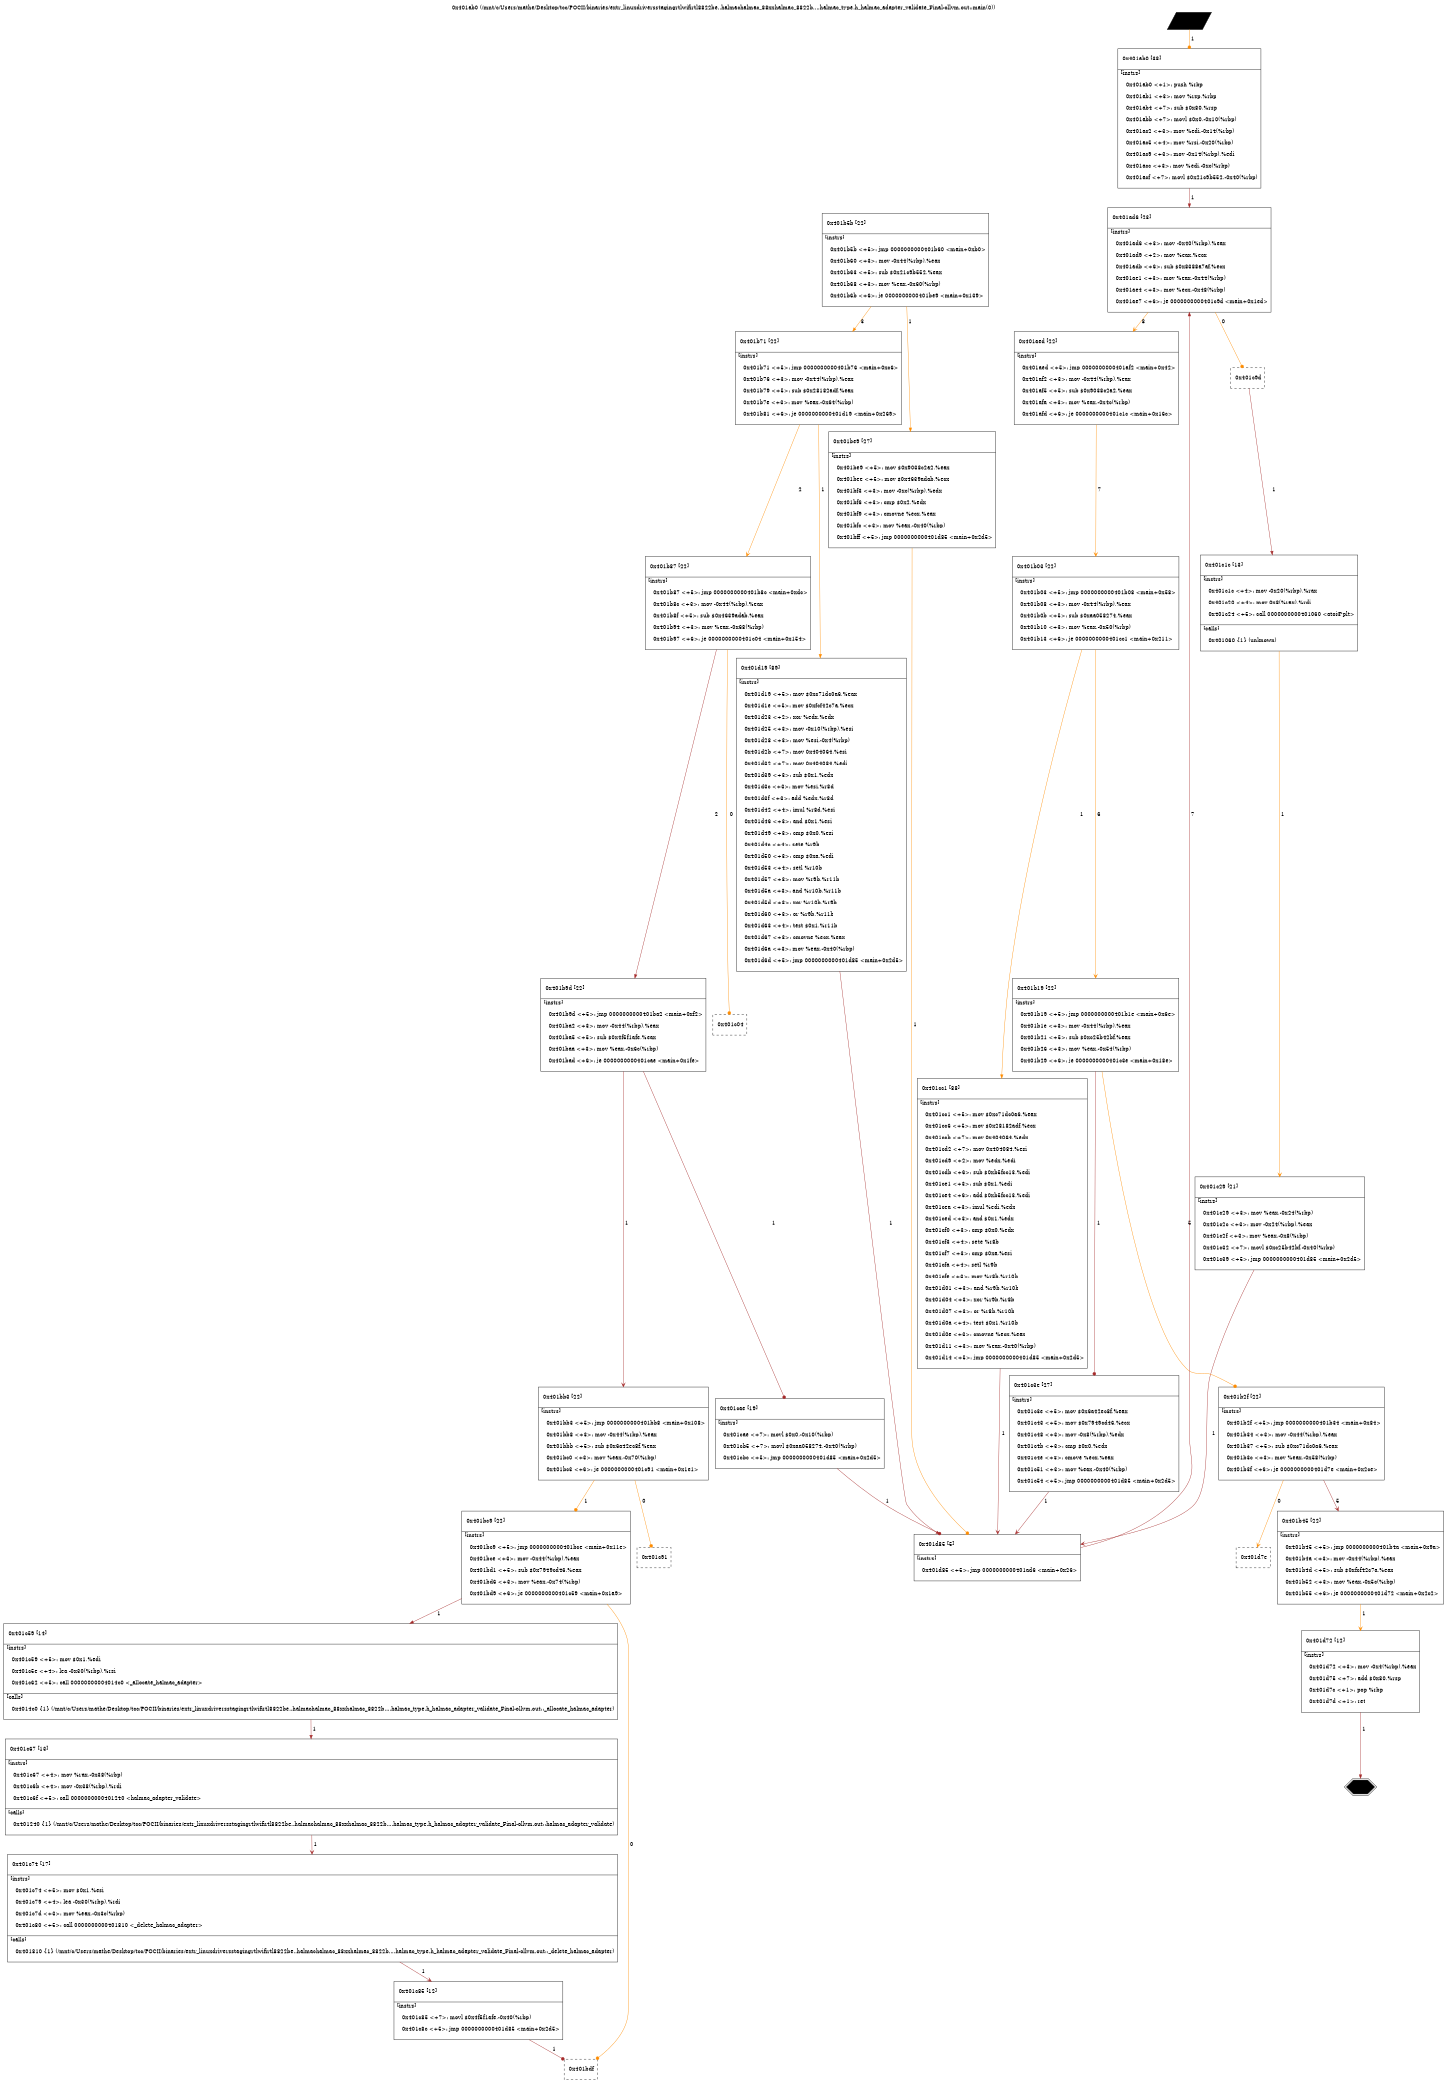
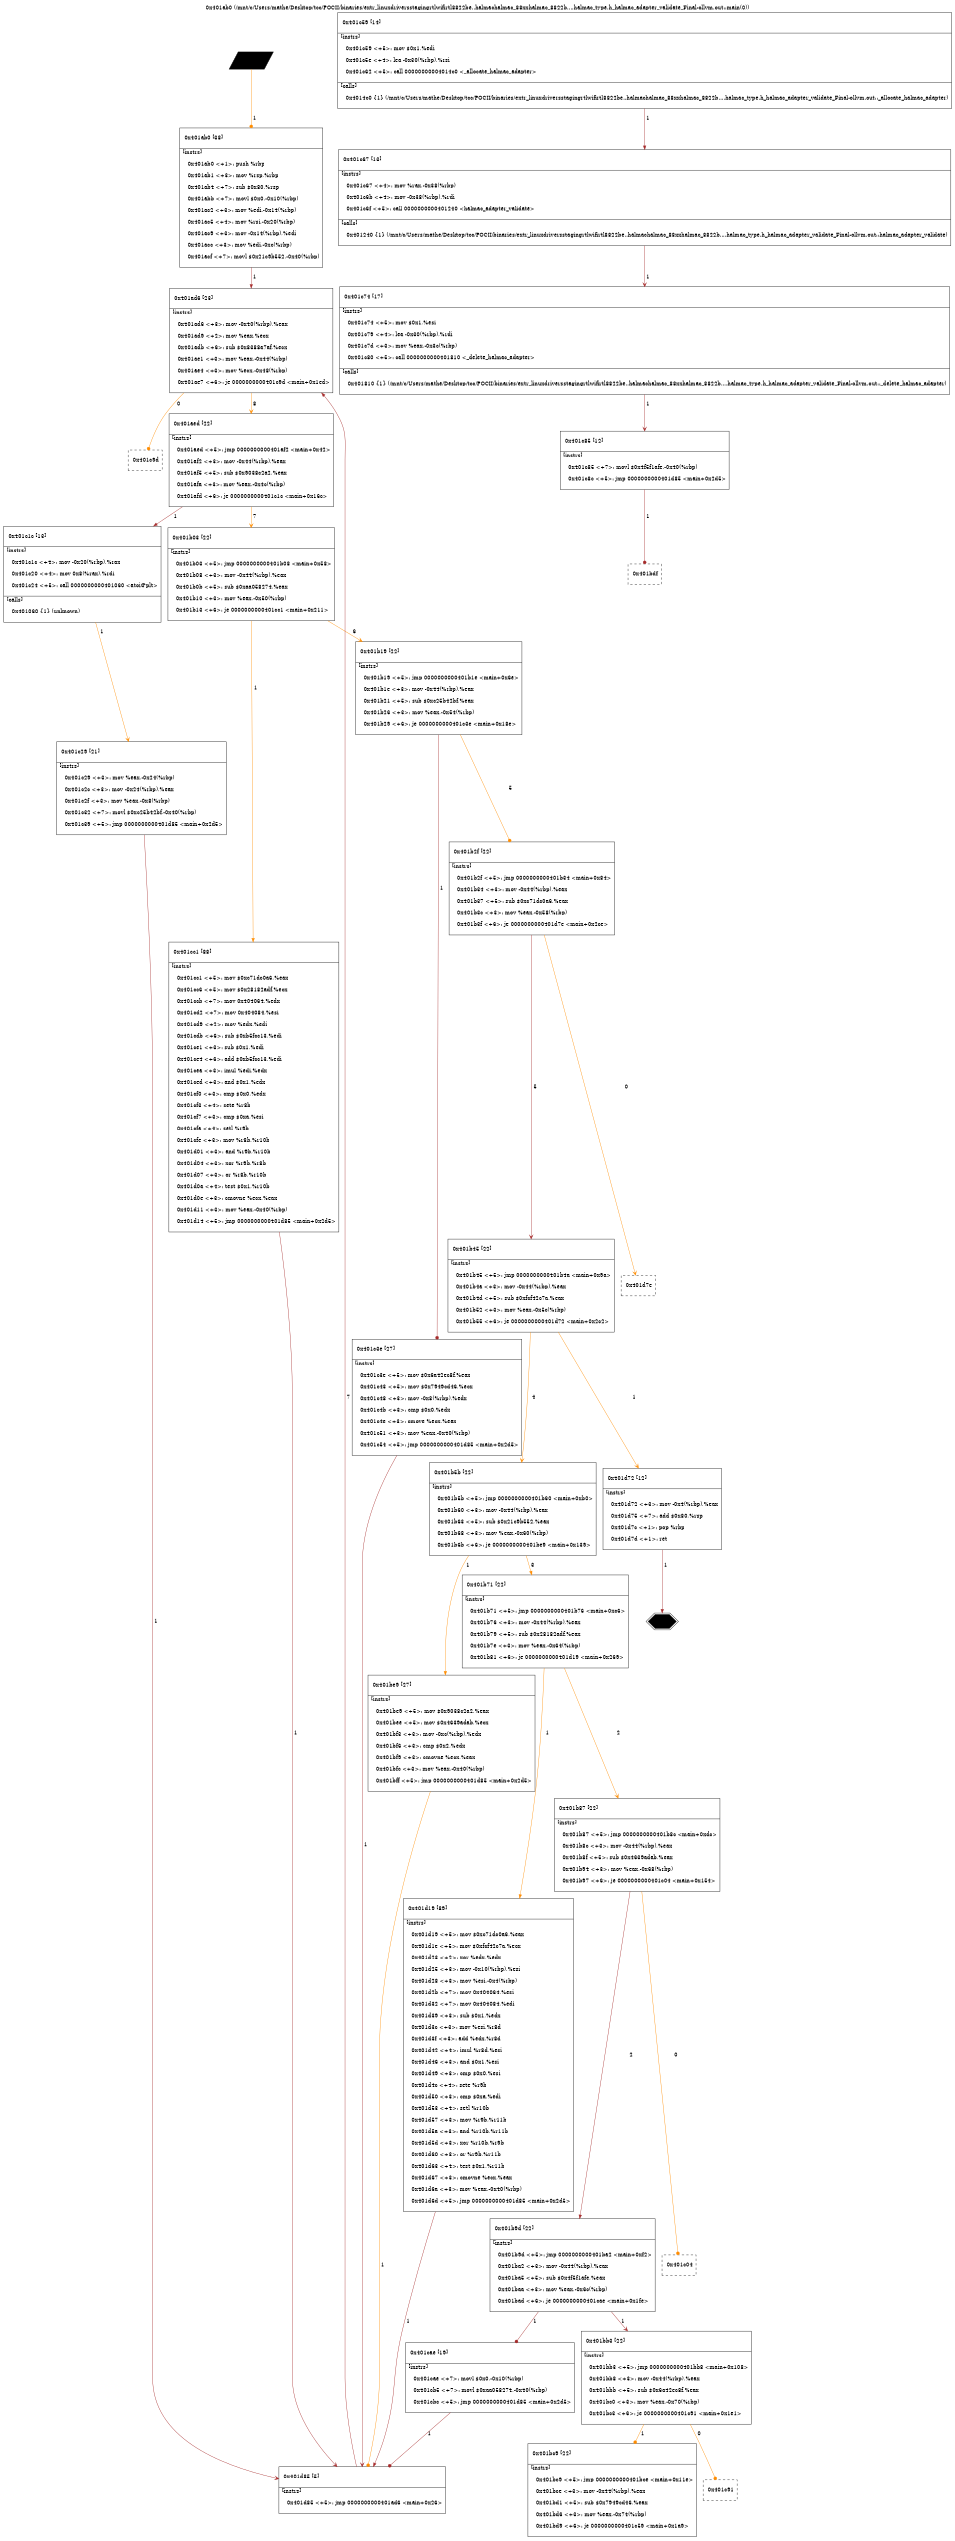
(1260, 470) -> (170, 515)
none -> (528, 1396)
(437, 1610) -> none
(628, 1833) -> none
